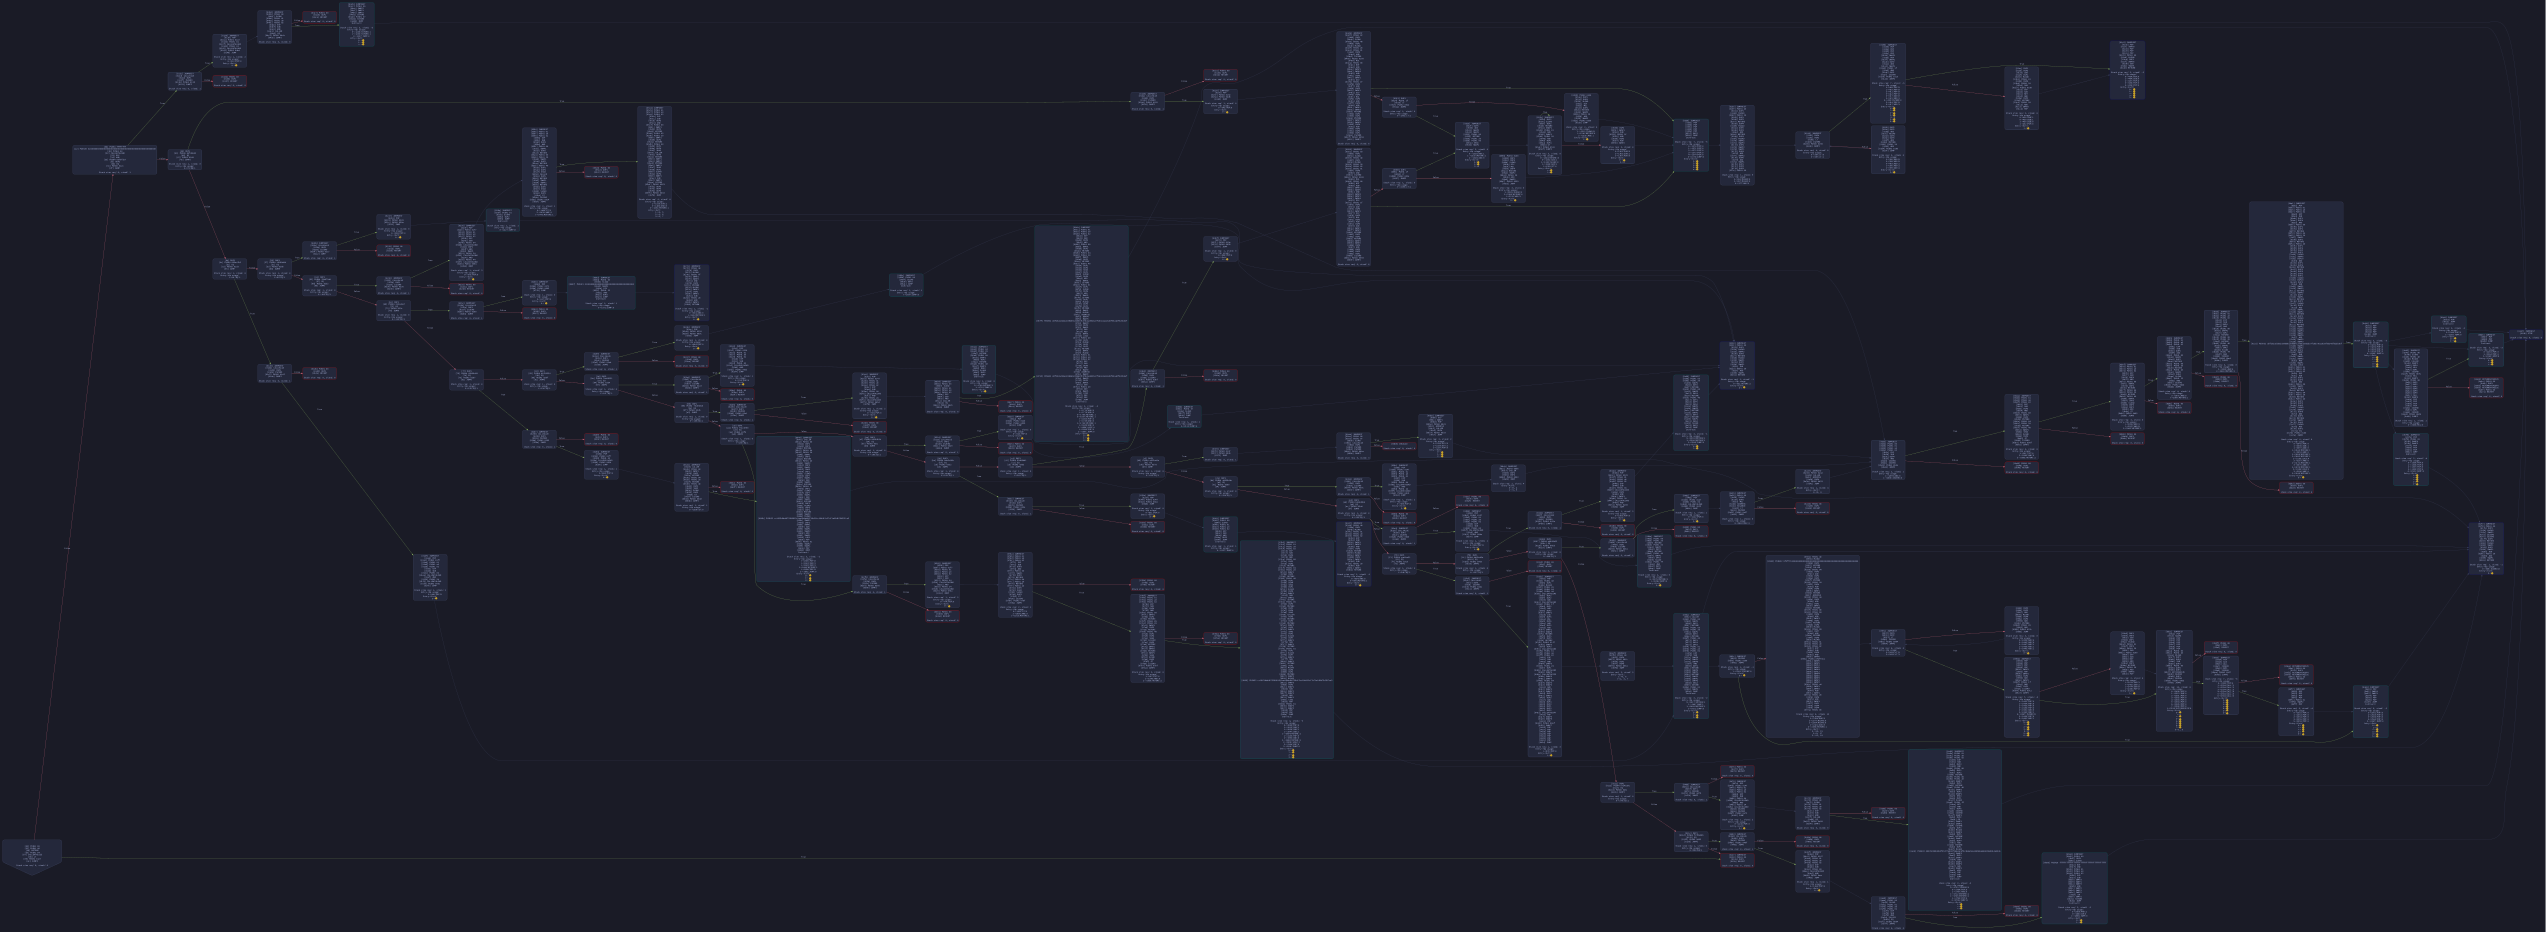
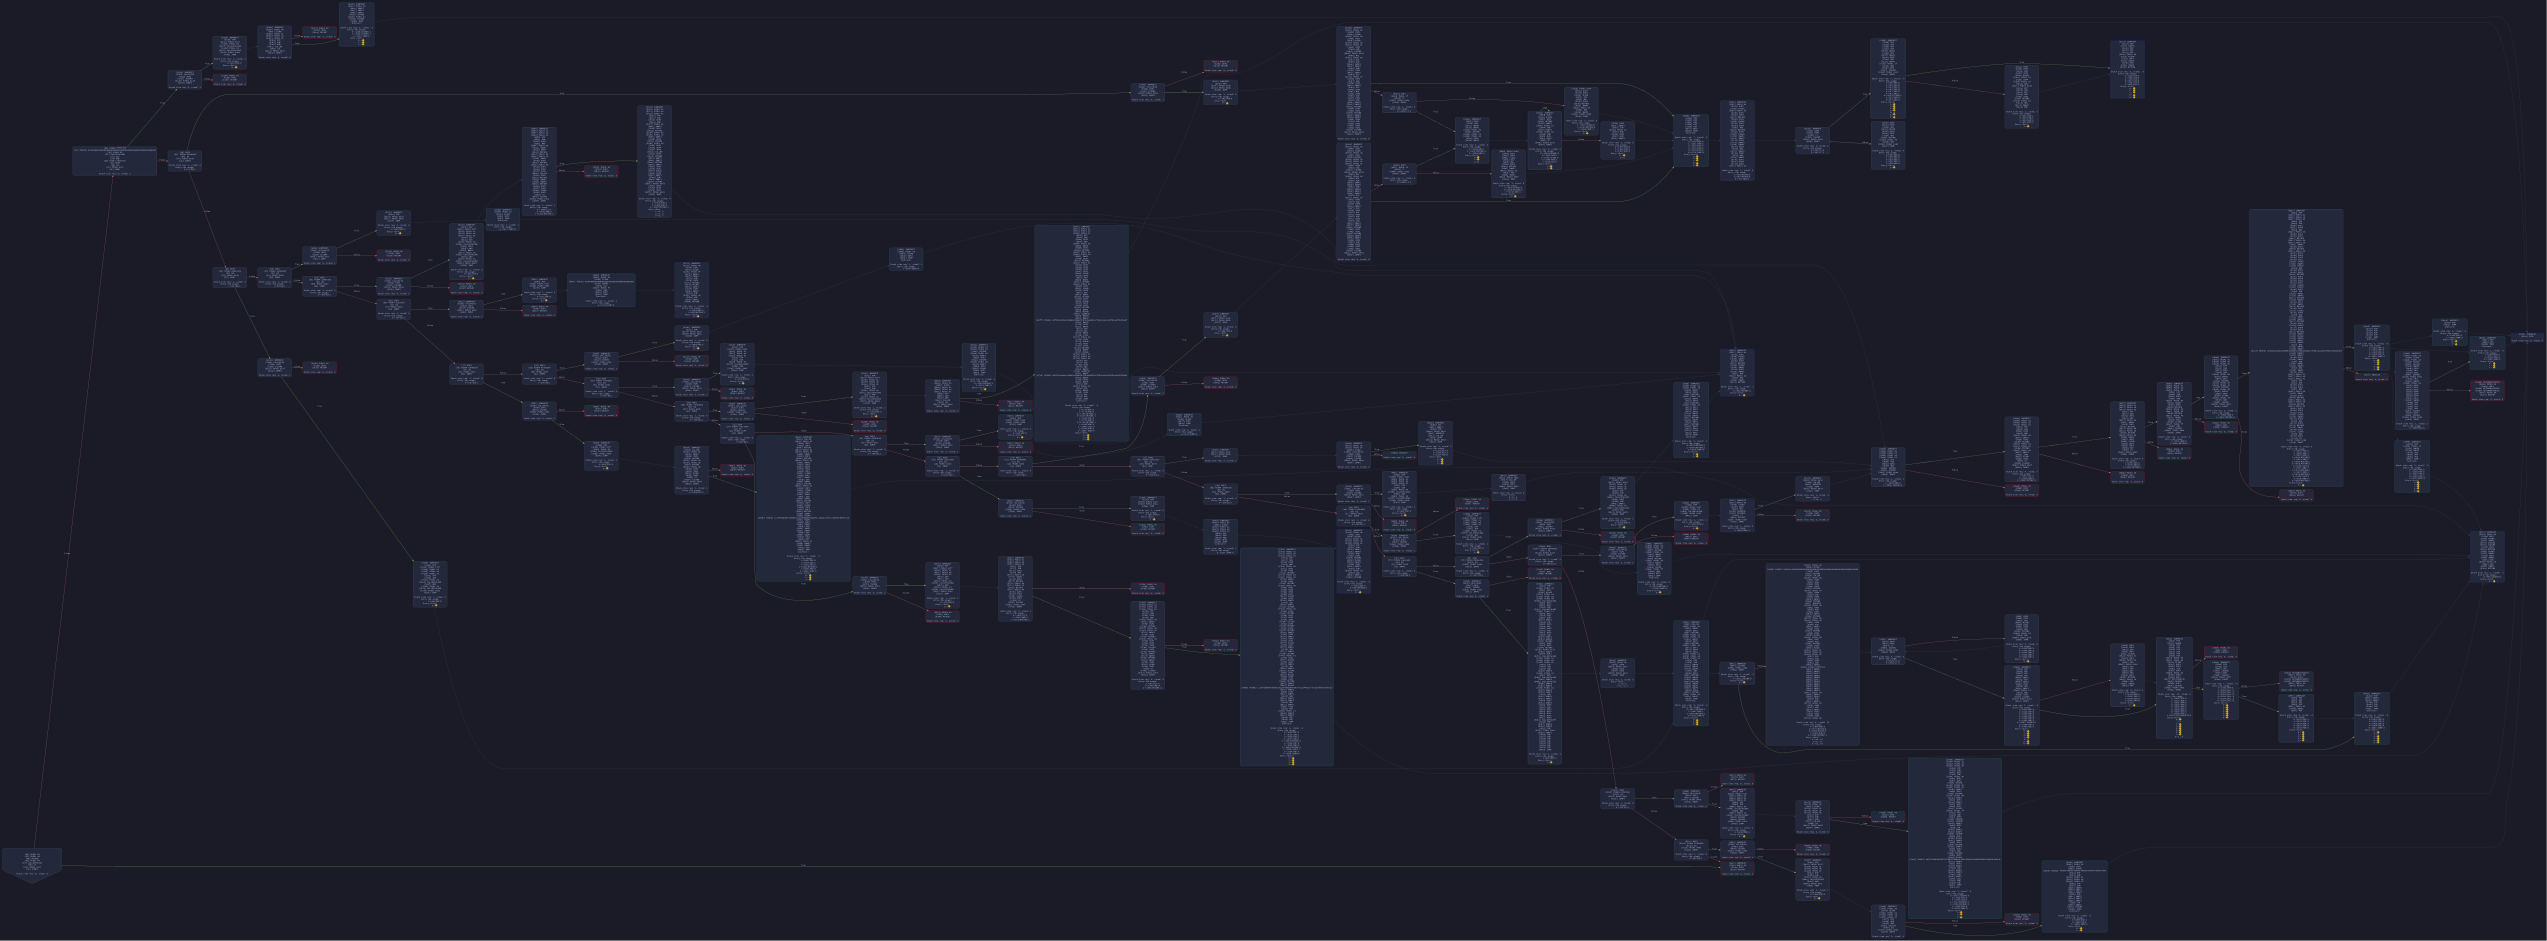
none -> (2372, 377)
